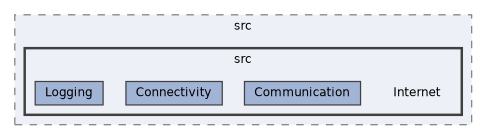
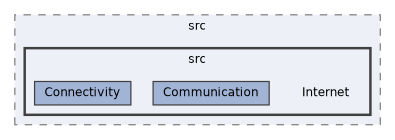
(69, 93) -> none
